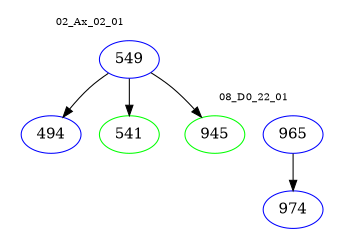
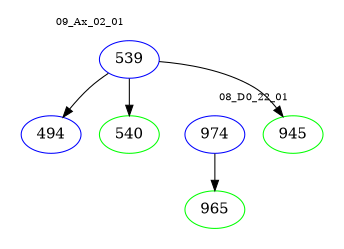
(90, 22) -> (90, 22)
(129, 59) -> (129, 59)
(129, 135) -> (129, 135)
(293, 135) -> (215, 210)
(293, 167) -> (215, 167)
